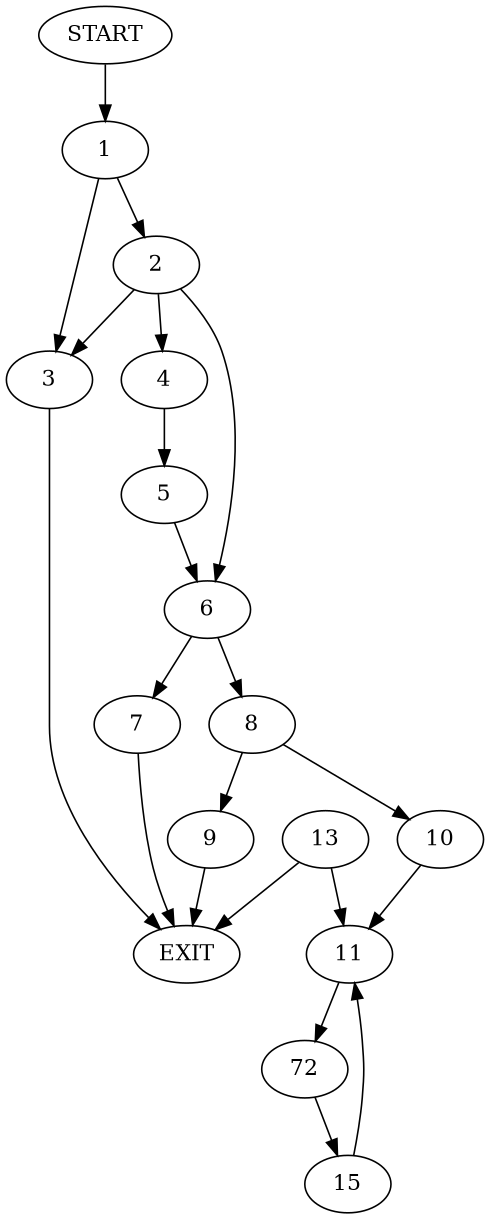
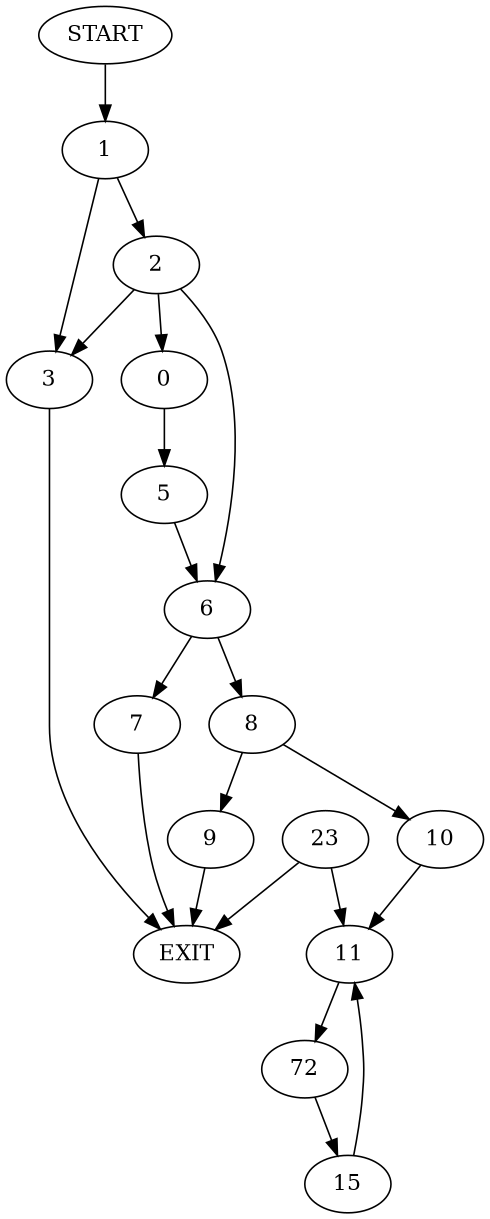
(164, 380) -> (164, 380)
(326, 839) -> (326, 839)
